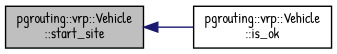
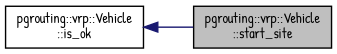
(176, 27) -> (176, 27)
